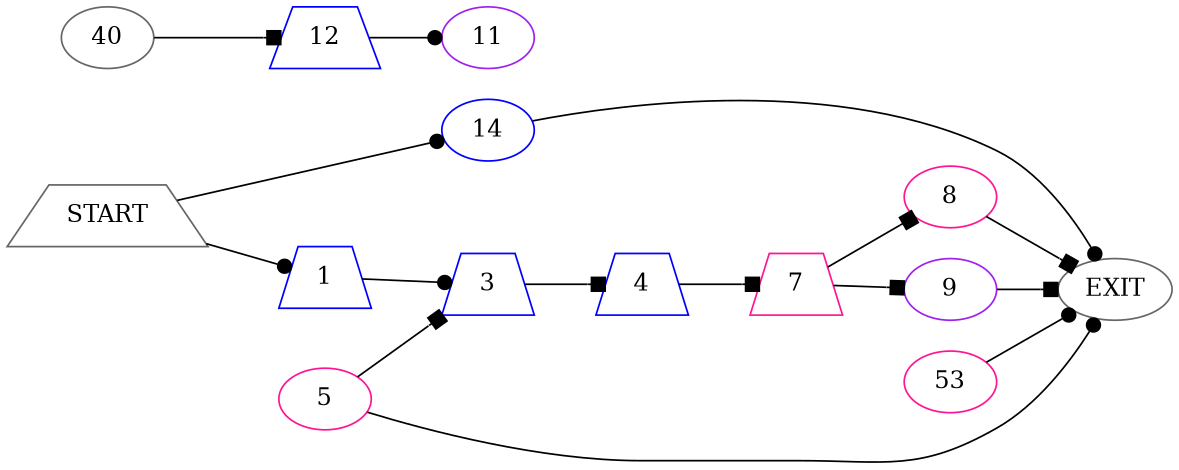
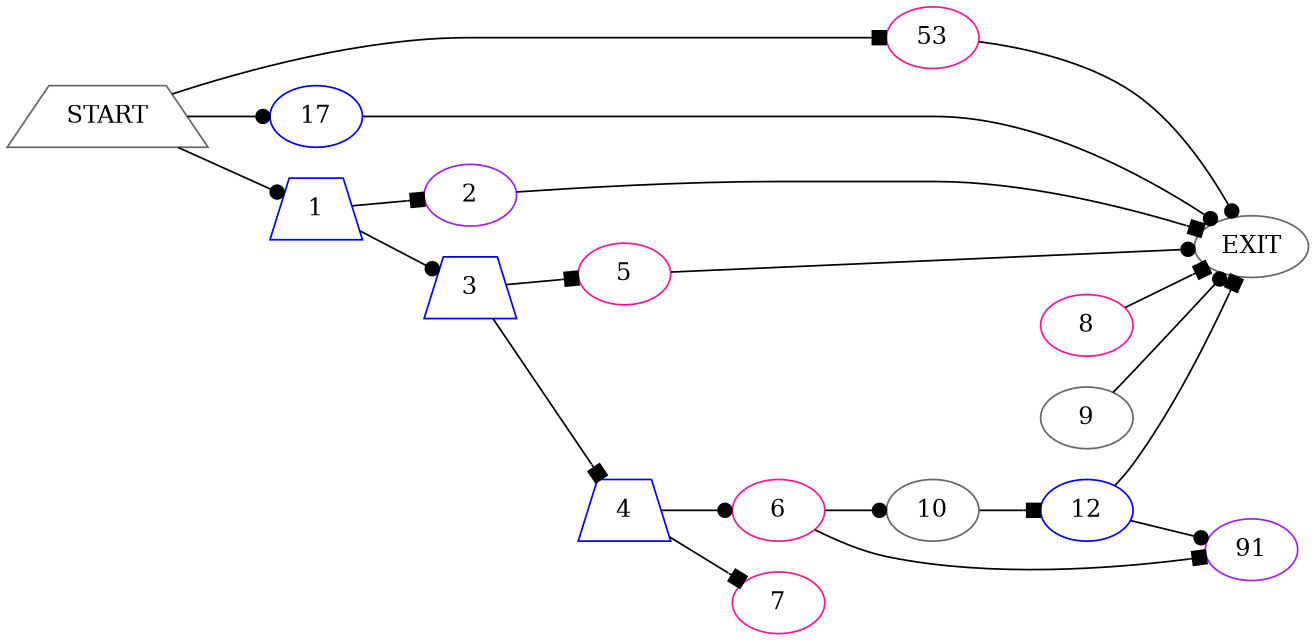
(108, 38) -> (933, 510)
(325, 38) -> (1087, 510)
(488, 38) -> (1251, 550)
none -> (517, 38)
(488, 130) -> (316, 116)
none -> (470, 195)
(864, 246) -> none
(796, 284) -> (779, 603)
(860, 286) -> none
(950, 289) -> (1087, 418)
(1019, 289) -> (1164, 339)
(393, 351) -> (534, 282)
none -> (1178, 393)
none -> (779, 510)
